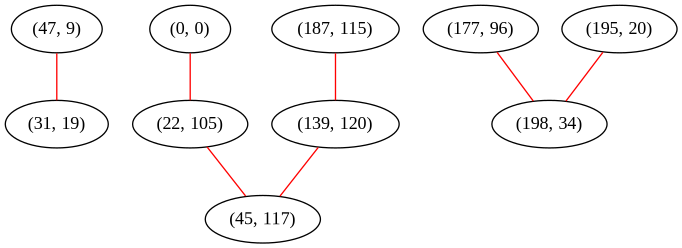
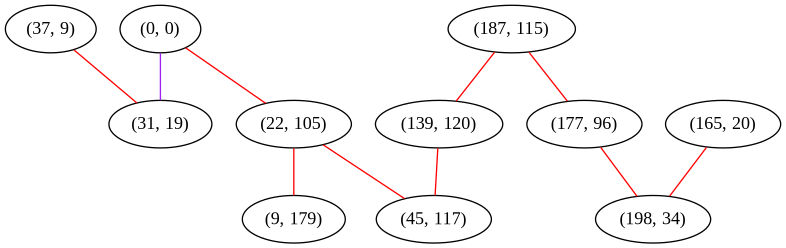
(57, 29) -> (51, 29)
(619, 29) -> (723, 124)
none -> (160, 77)
none -> (548, 77)
none -> (294, 219)
